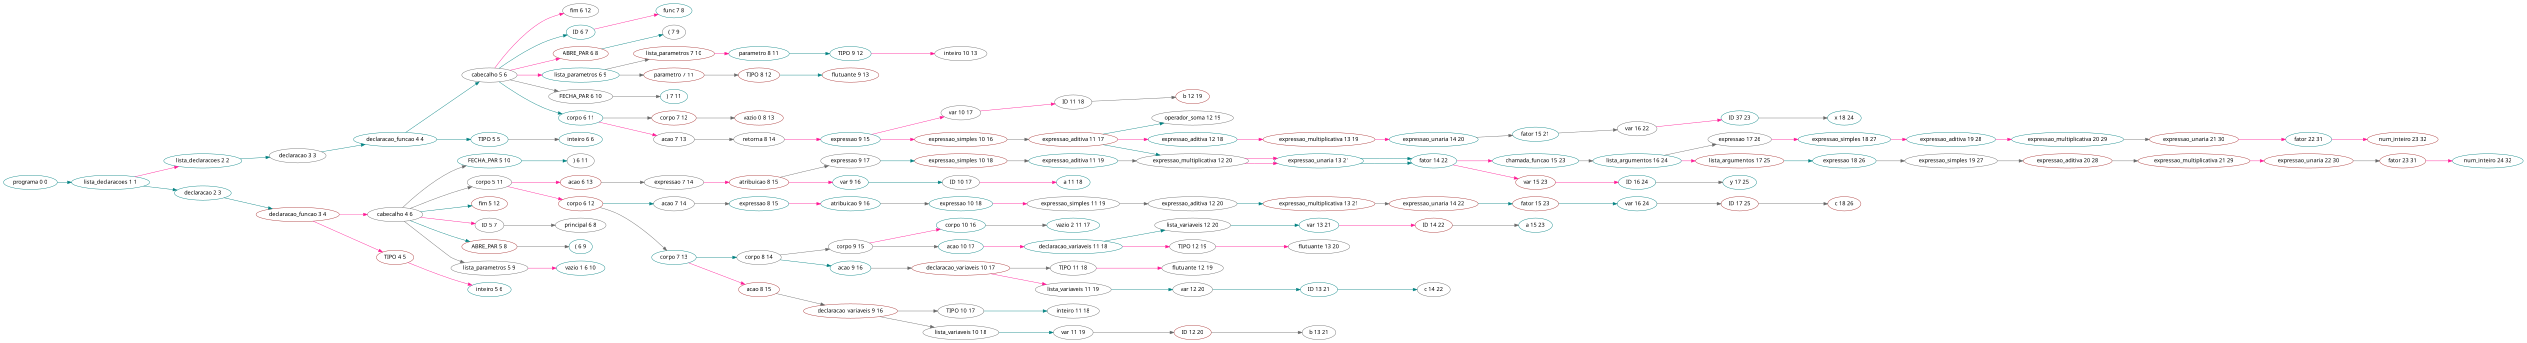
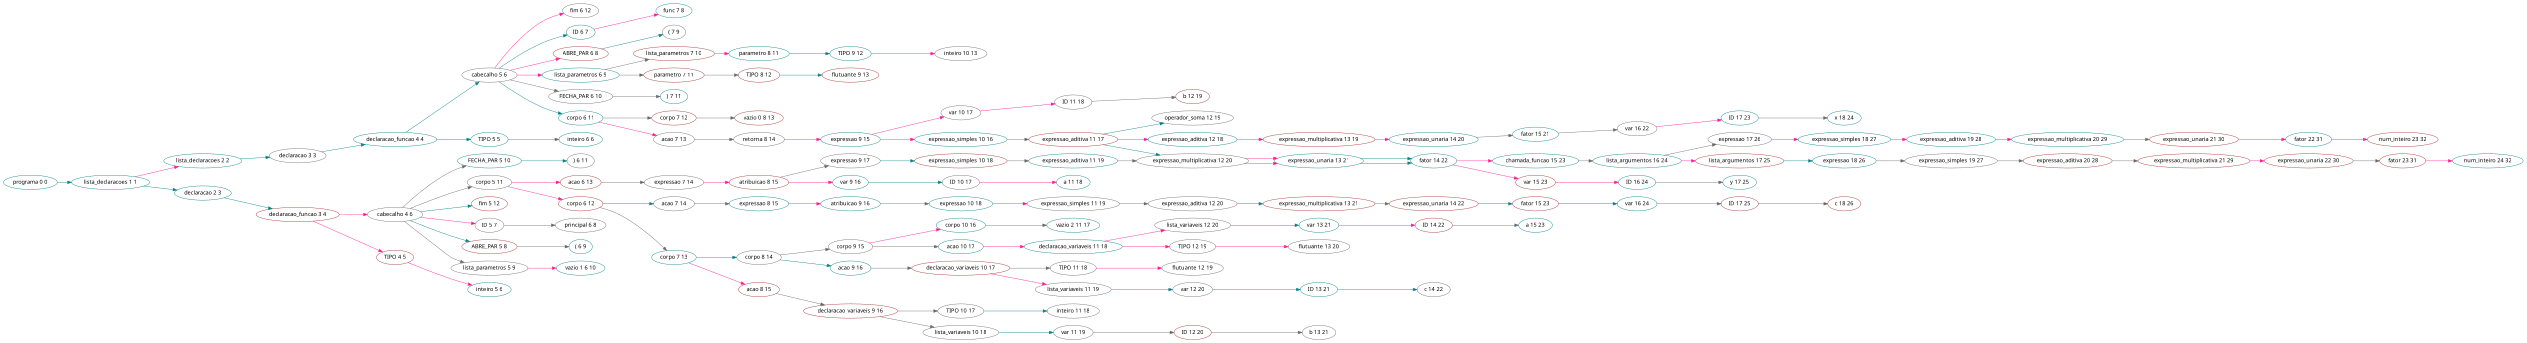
(1740, 118) -> (1740, 118)
(961, 139) -> (961, 139)
(1133, 236) -> (1133, 236)
